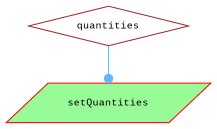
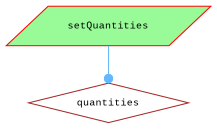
(109, 60) -> (109, 60)
